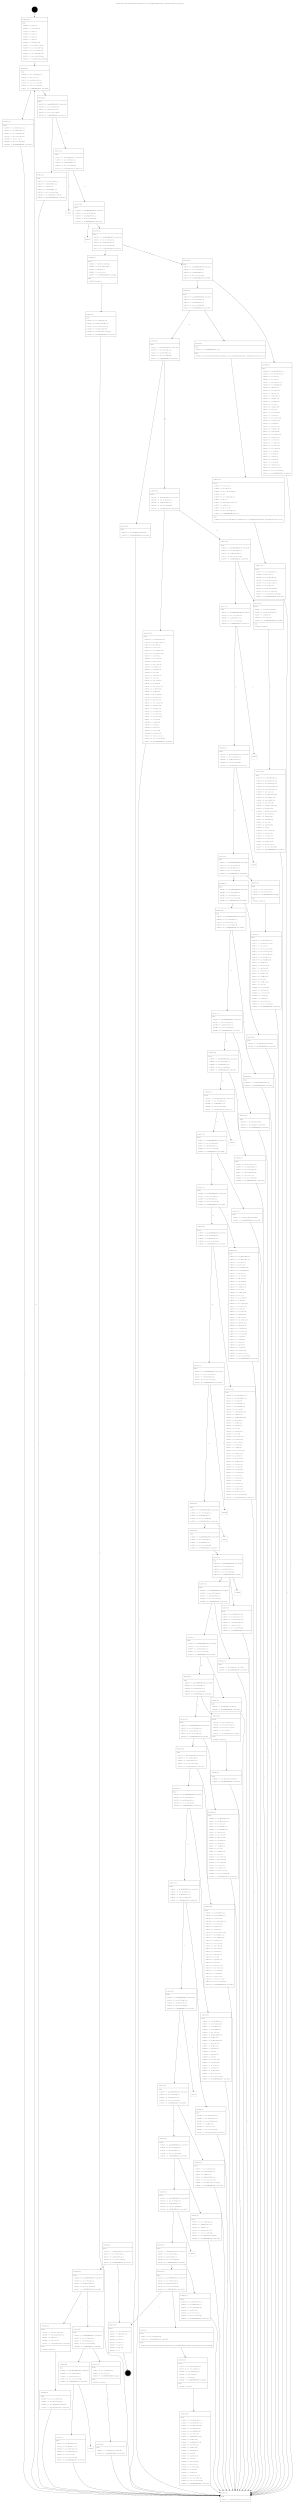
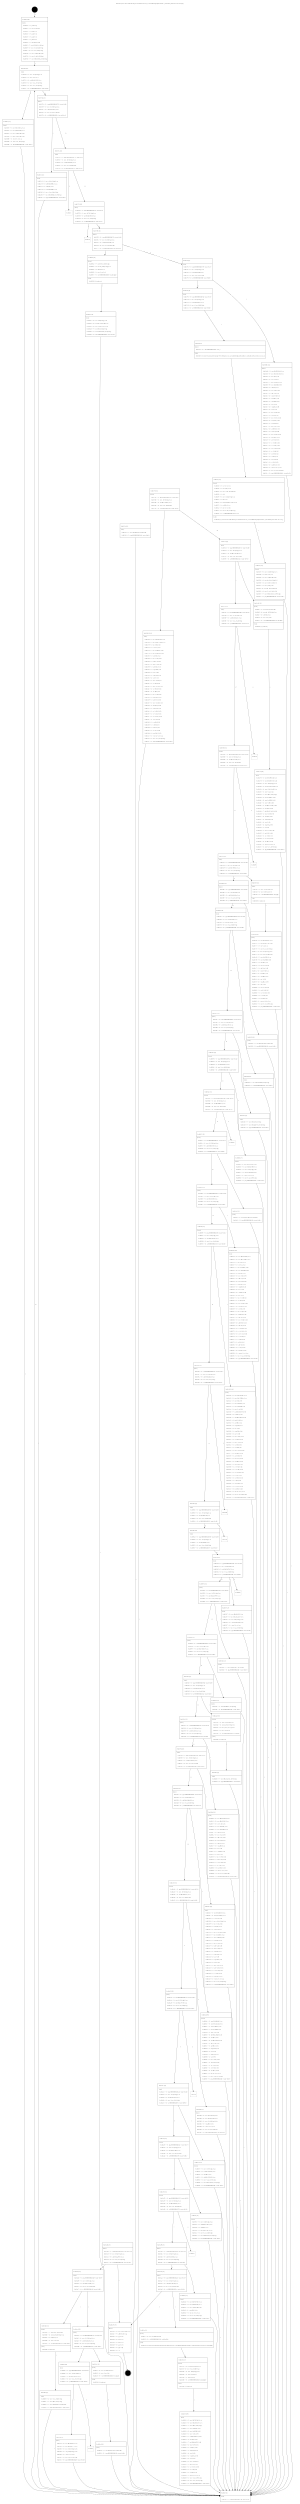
(165, 350) -> none
